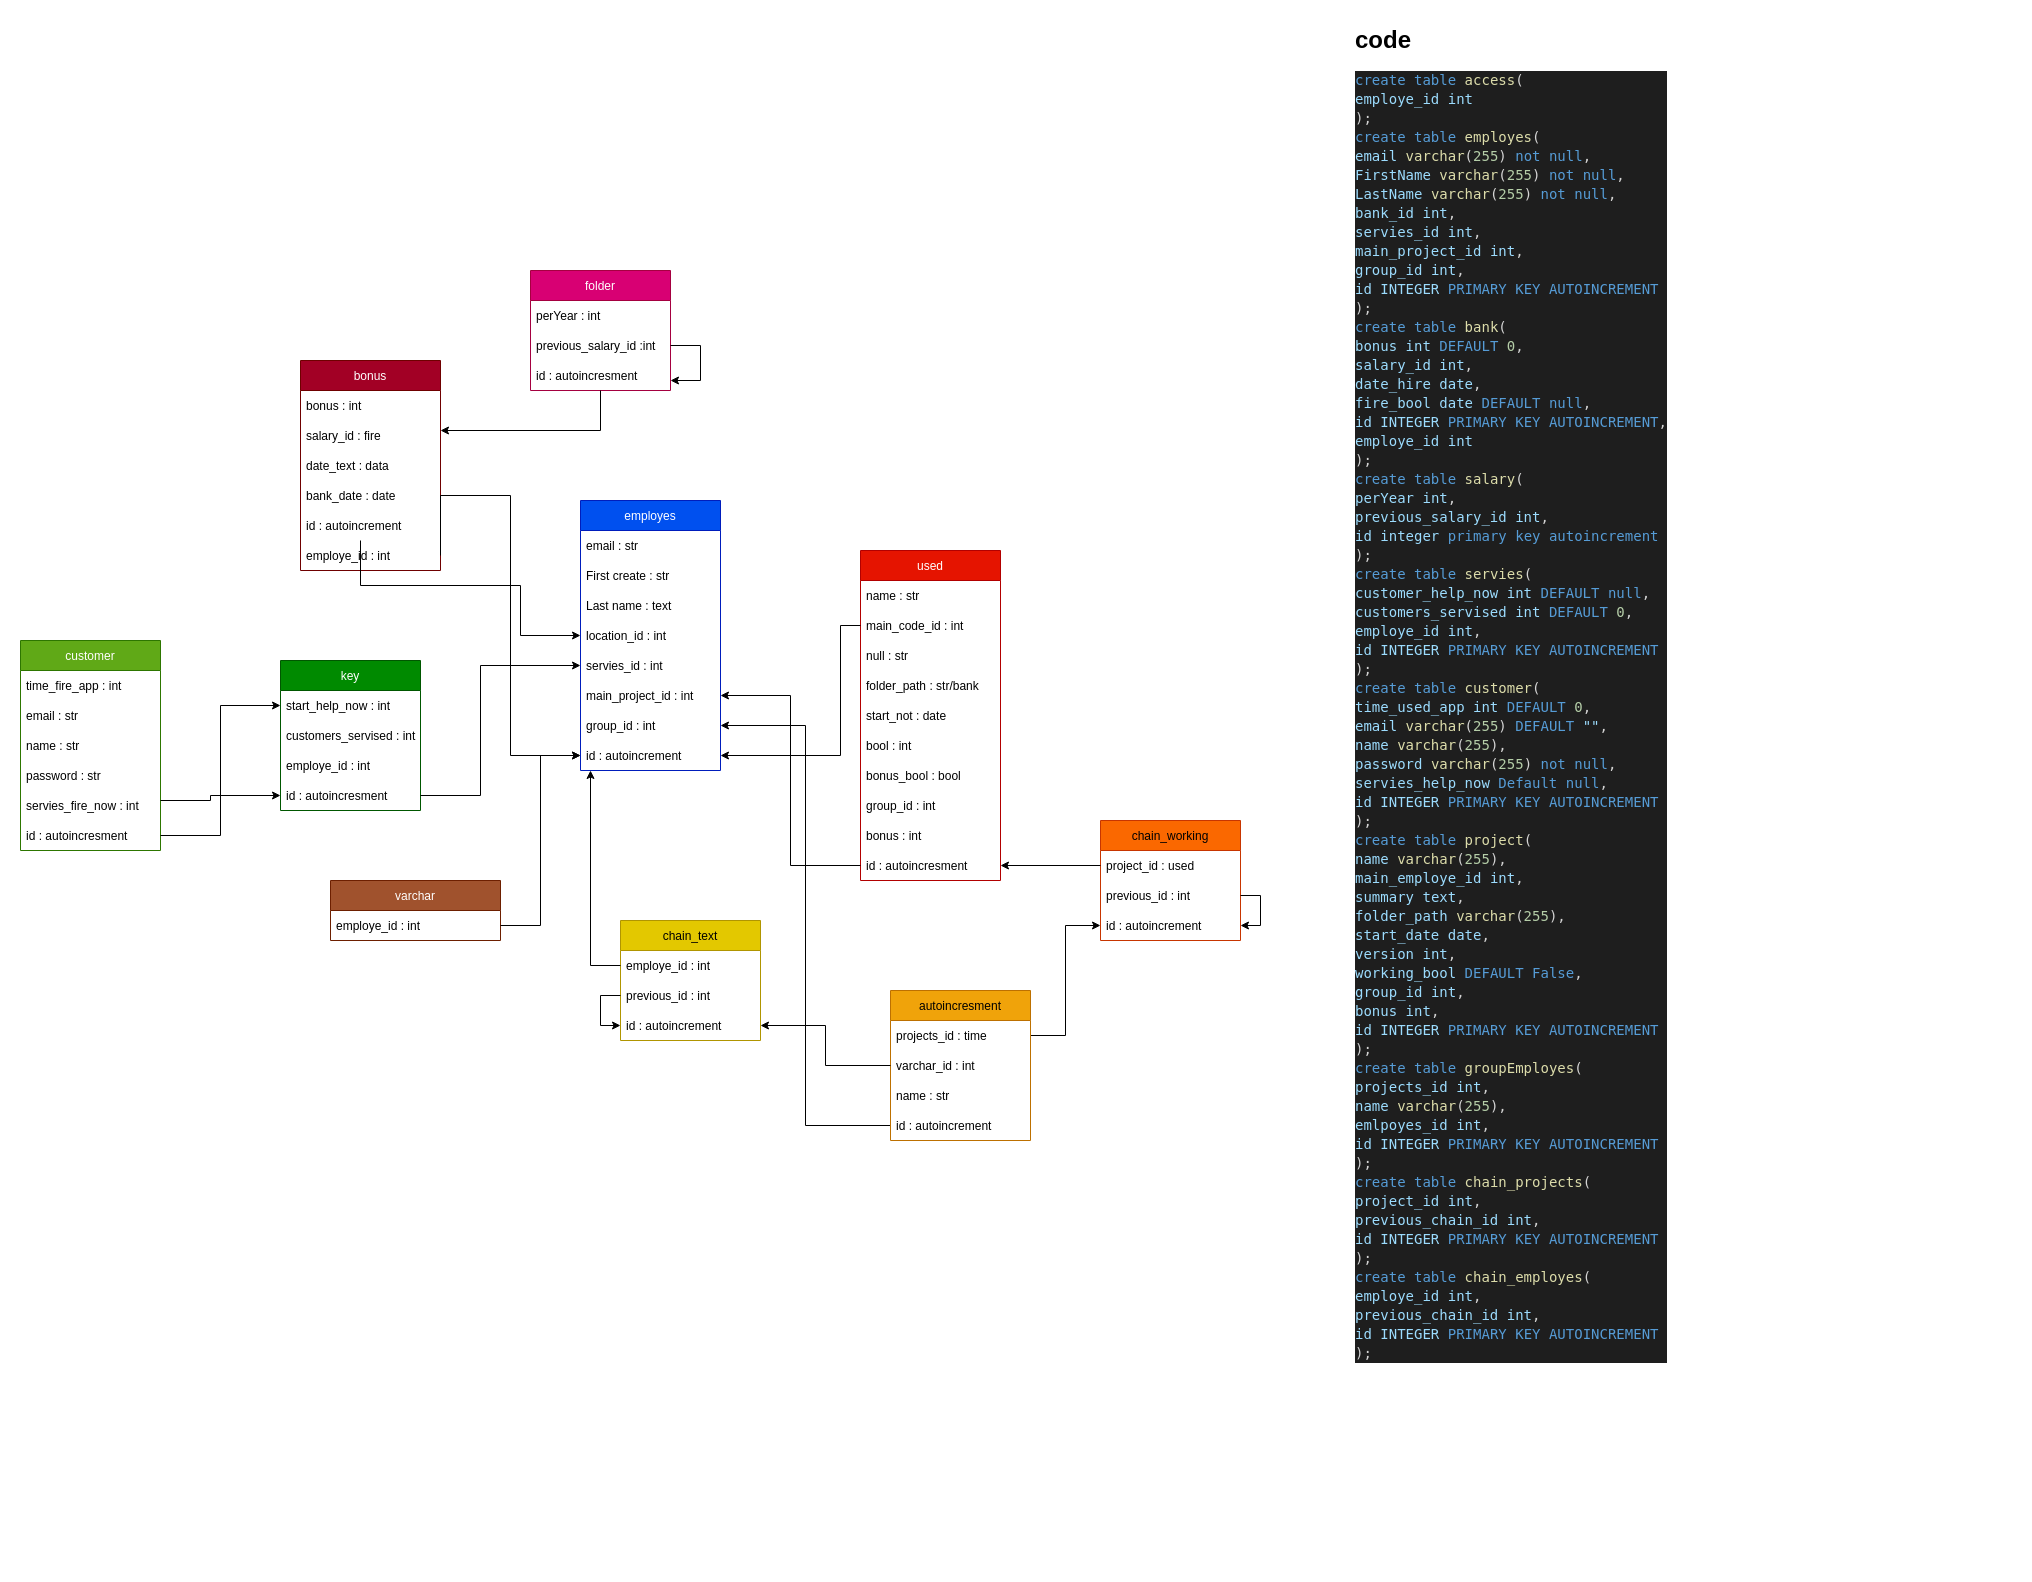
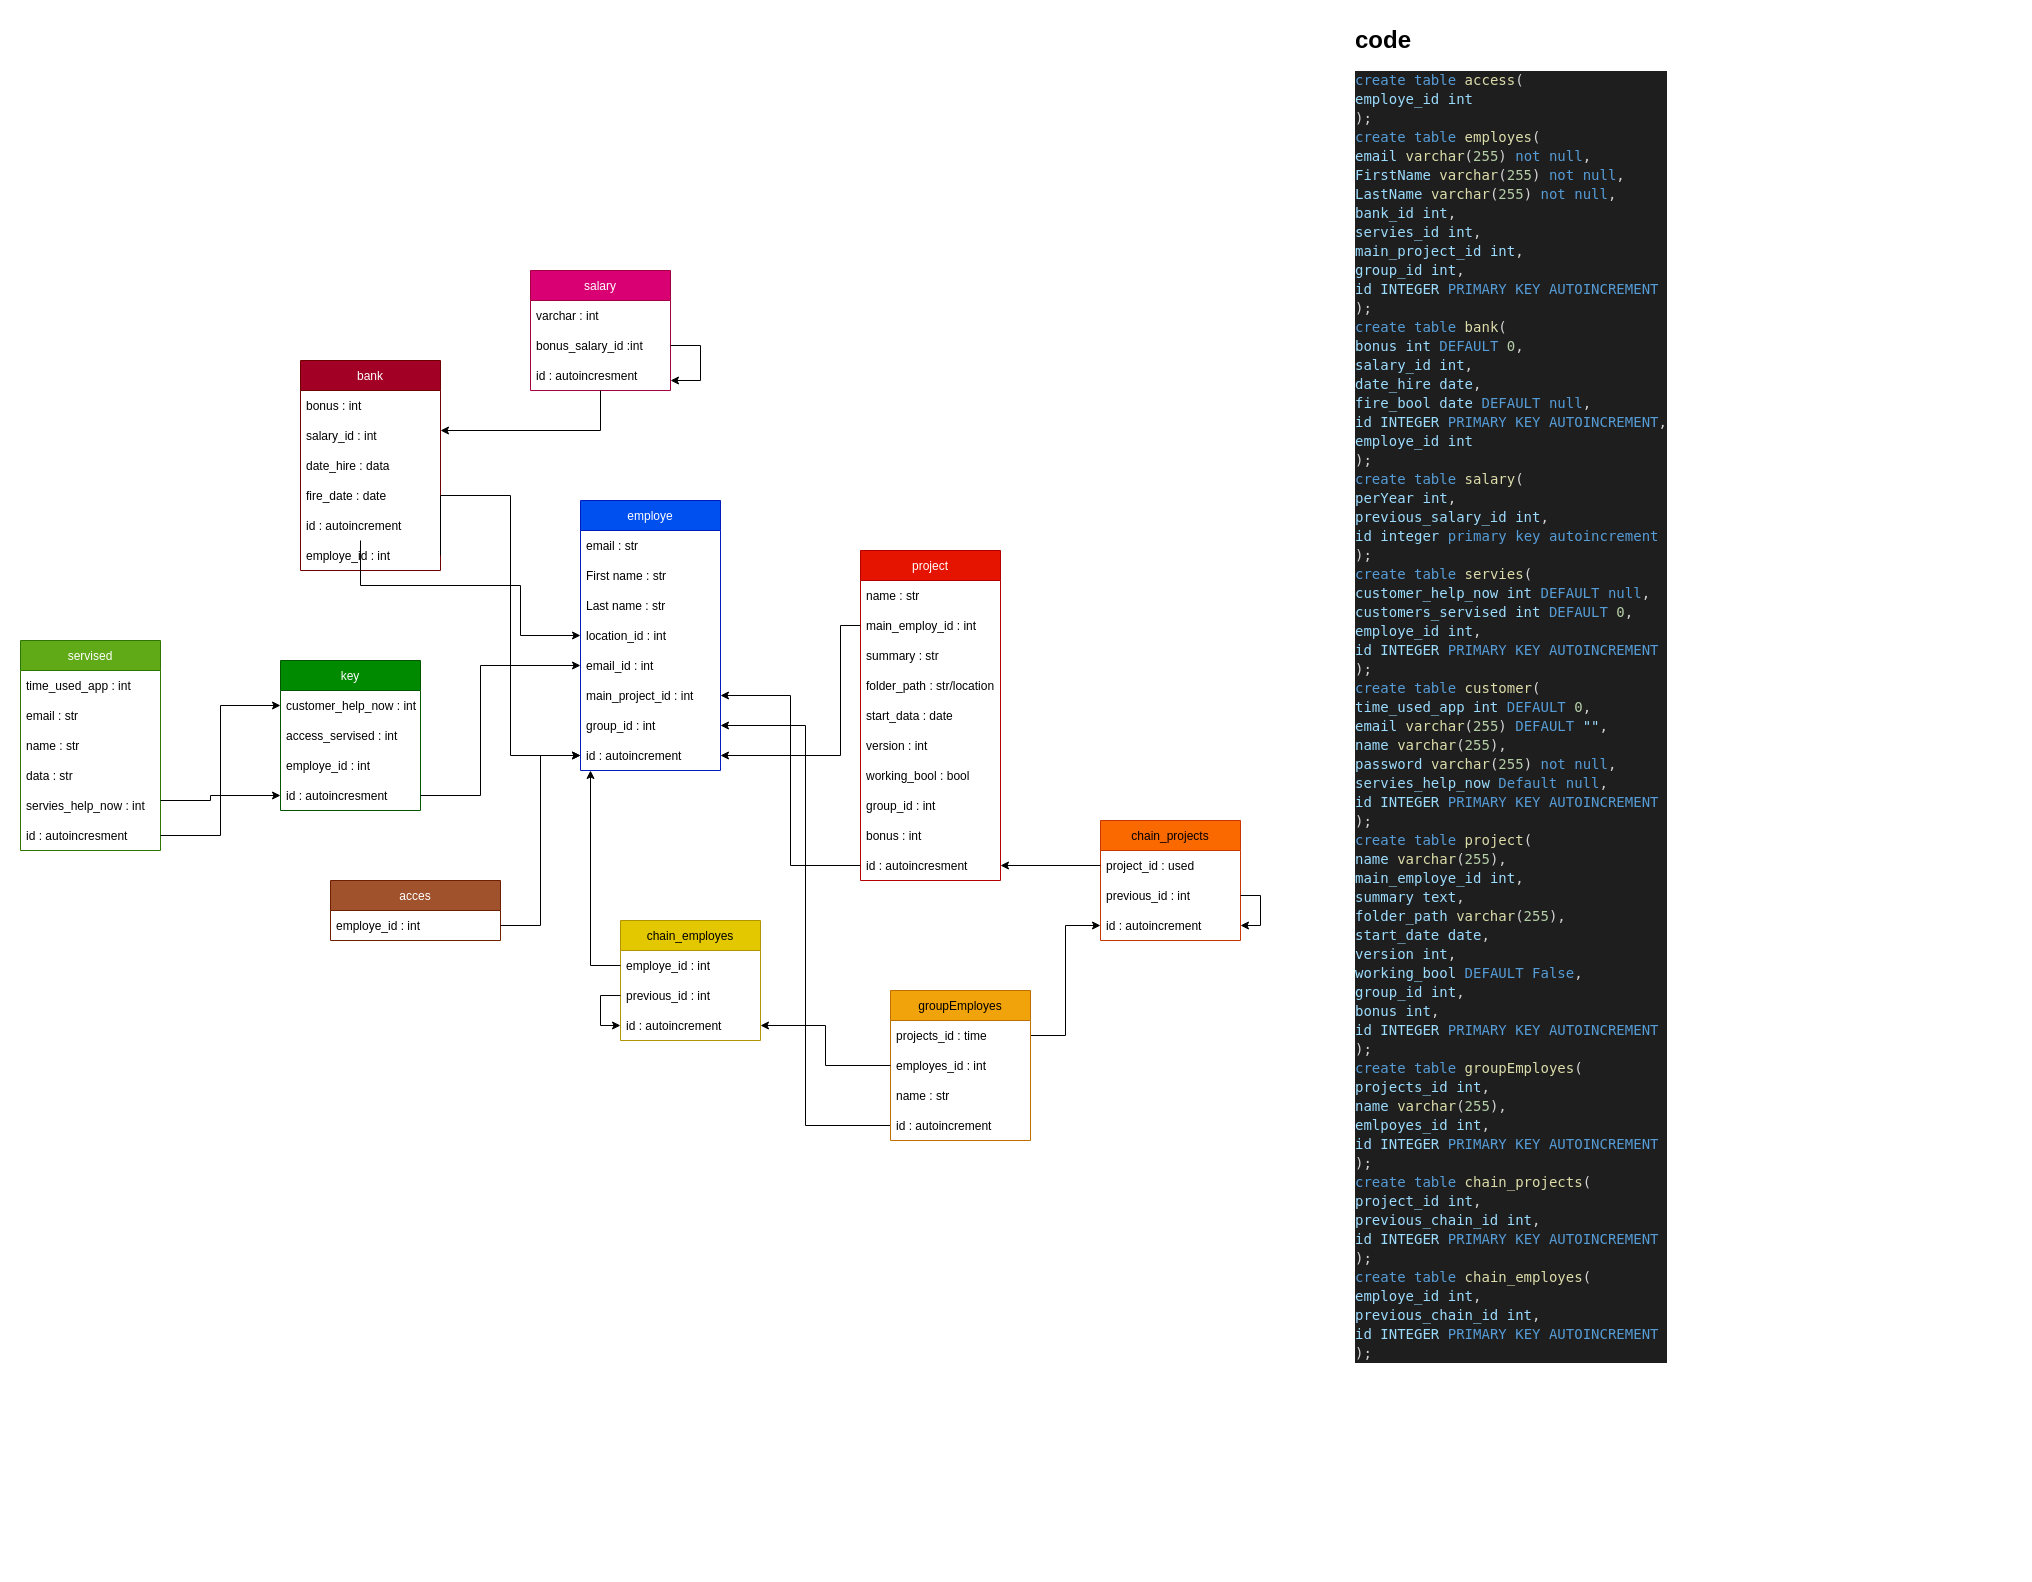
(600, 286) -> (600, 286)
(573, 316) -> (573, 316)
(604, 346) -> (595, 346)
(370, 376) -> (370, 376)
(350, 436) -> (347, 436)
(355, 466) -> (354, 466)
(355, 496) -> (354, 496)
(650, 516) -> (650, 516)
(930, 566) -> (930, 566)
(639, 576) -> (632, 576)
(634, 606) -> (630, 606)
(917, 626) -> (922, 626)
(90, 656) -> (90, 656)
(892, 656) -> (905, 656)
(630, 666) -> (622, 666)
(80, 686) -> (82, 686)
(934, 686) -> (944, 686)
(345, 706) -> (355, 706)
(915, 716) -> (918, 716)
(359, 736) -> (349, 736)
(892, 746) -> (902, 746)
(68, 776) -> (55, 776)
(915, 776) -> (920, 776)
(91, 806) -> (91, 806)
(1170, 836) -> (1170, 836)
(415, 896) -> (415, 896)
(690, 936) -> (690, 936)
(960, 1006) -> (960, 1006)
(942, 1066) -> (944, 1066)
